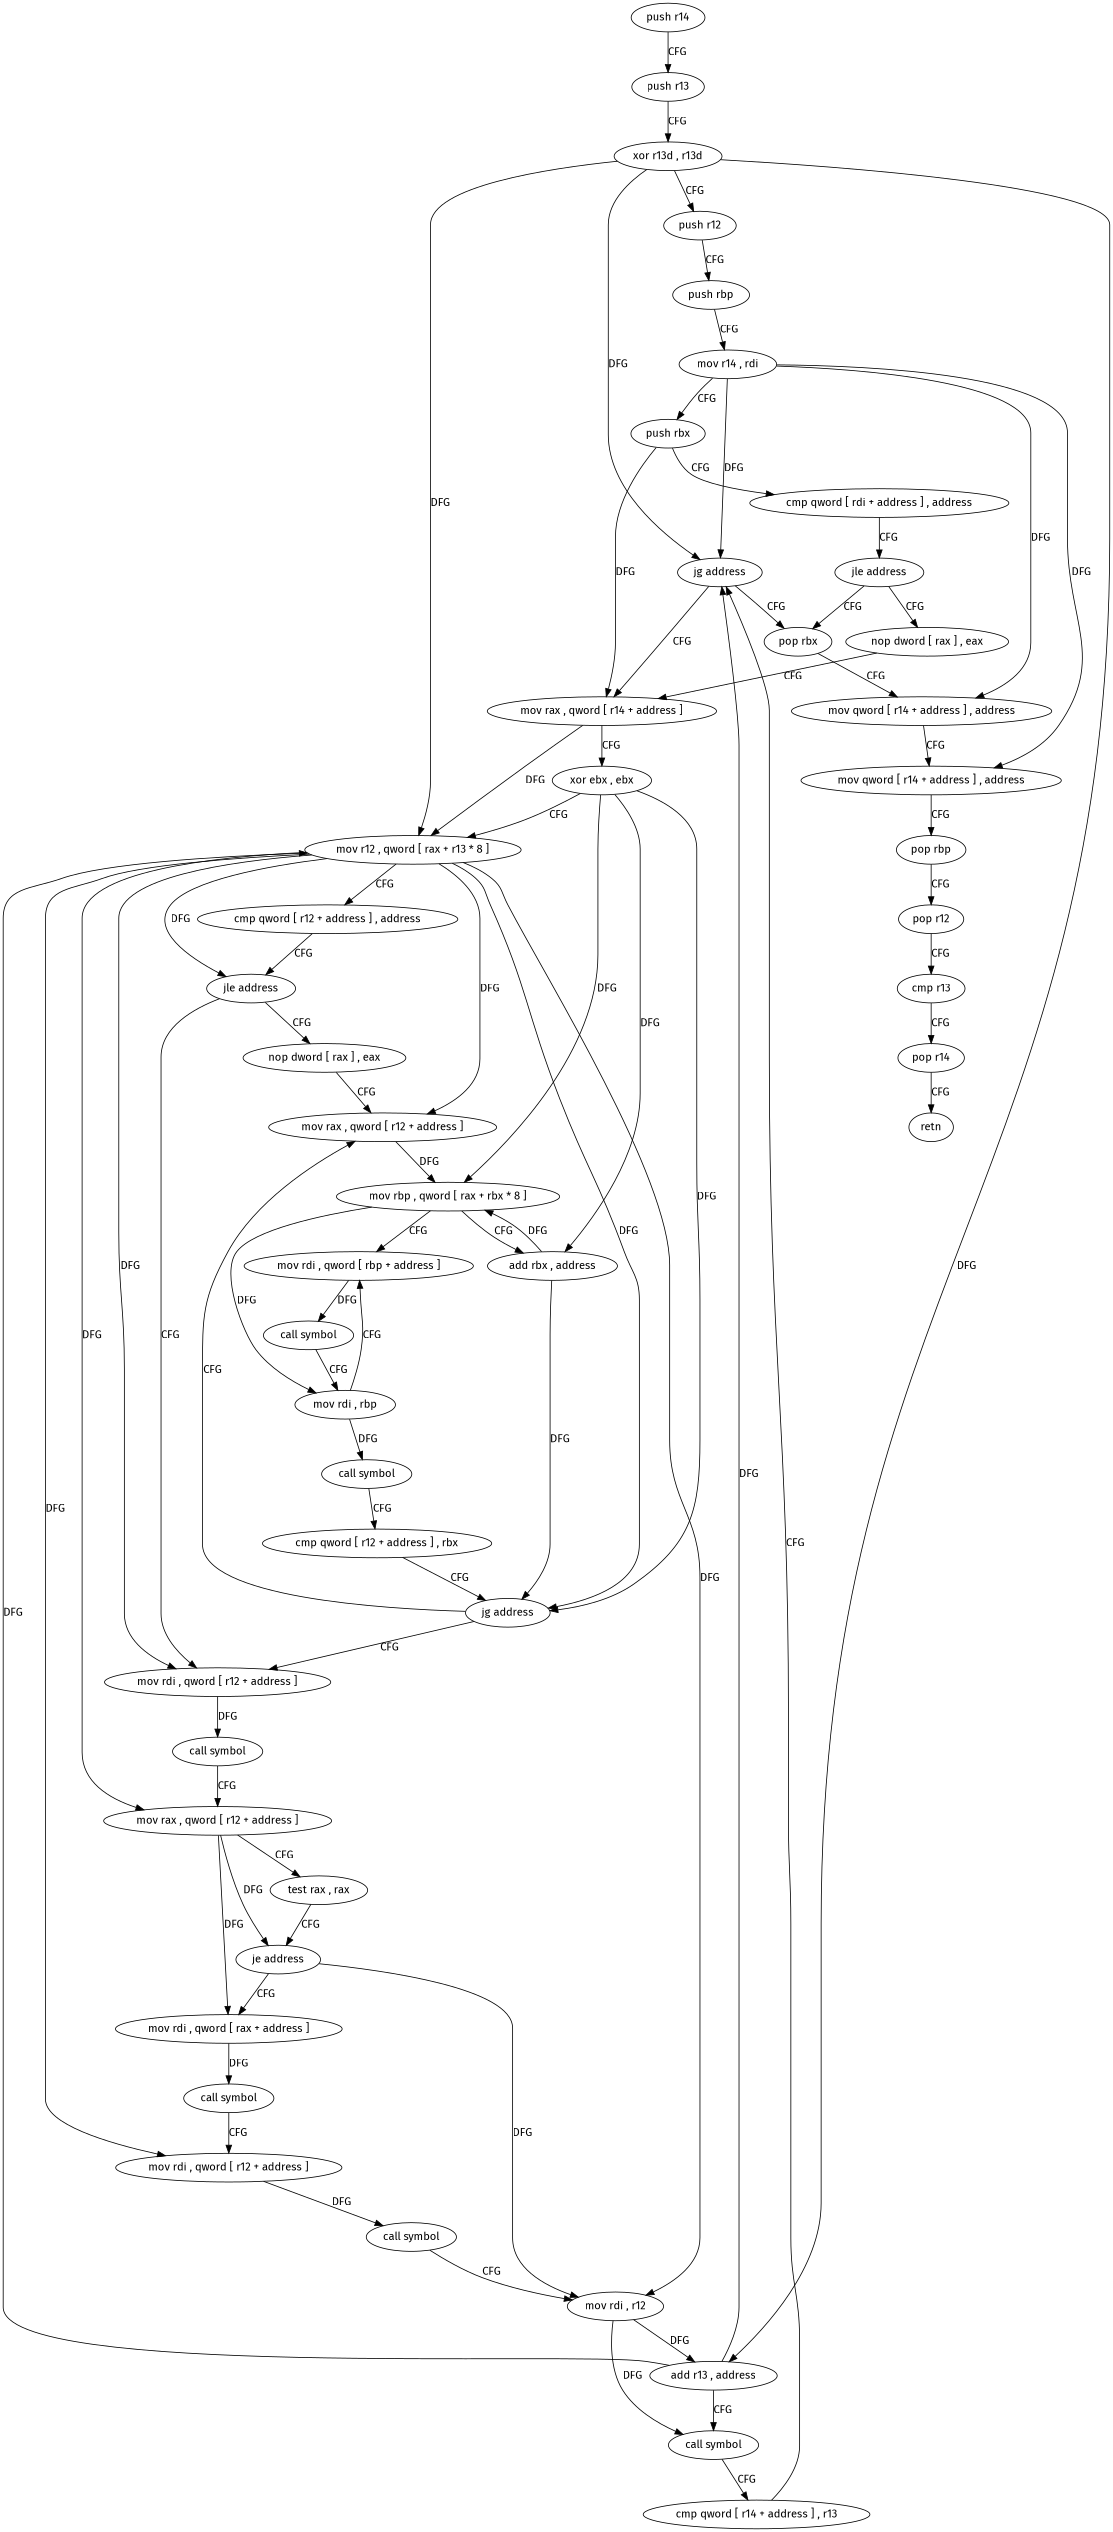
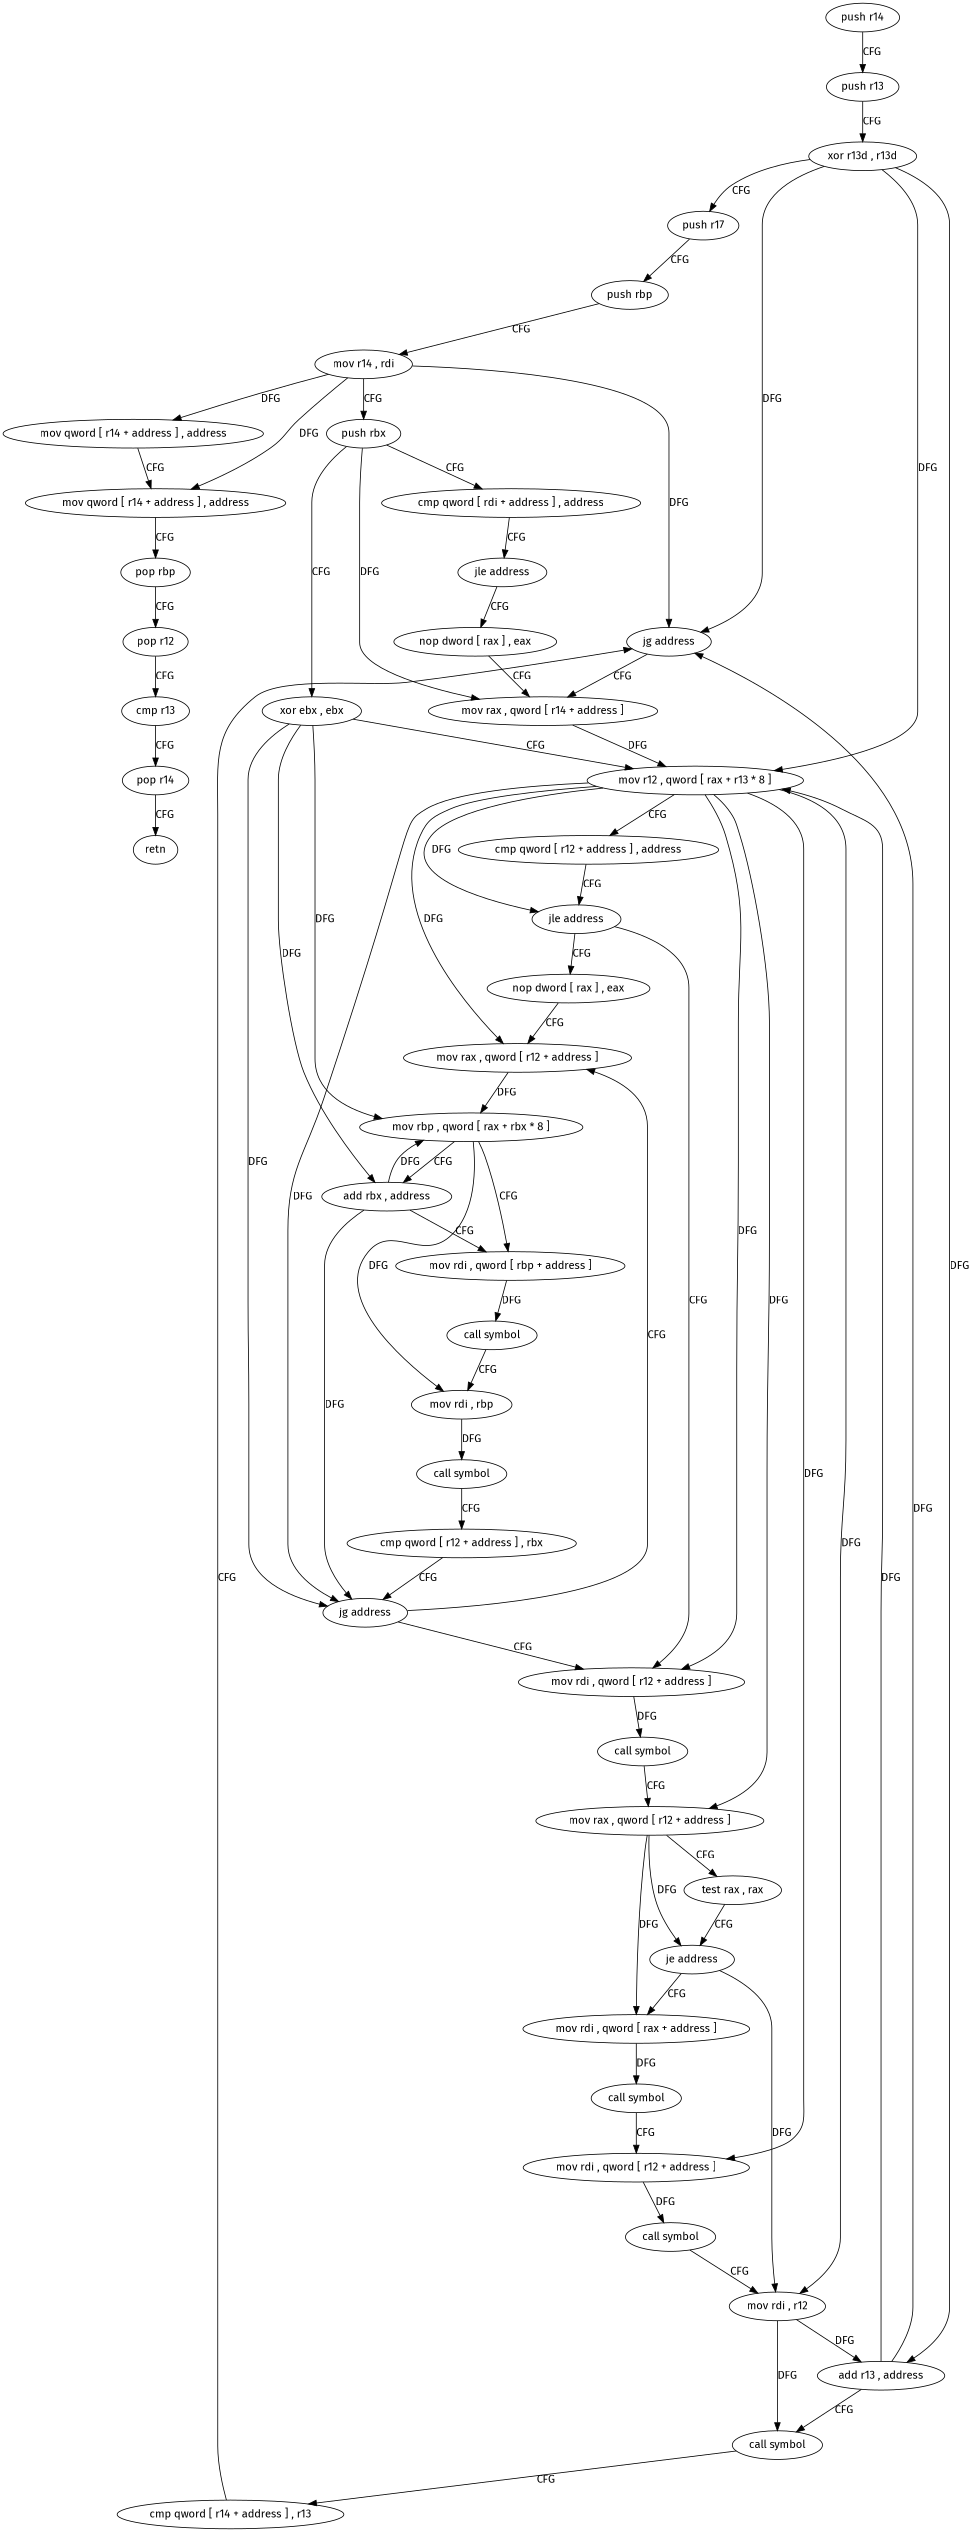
(700, 226) -> (703, 226)
(798, 642) -> none
(602, 742) -> (312, 562)
(362, 1340) -> (445, 1229)
